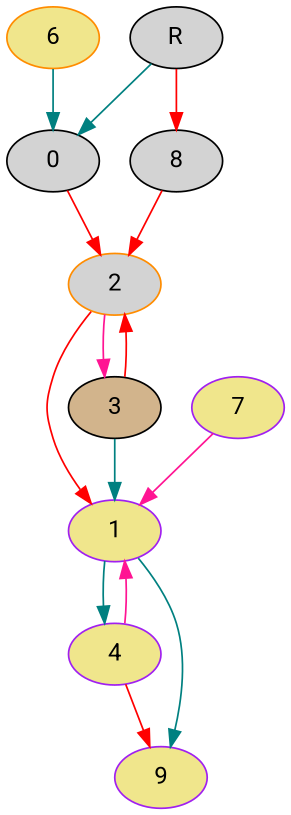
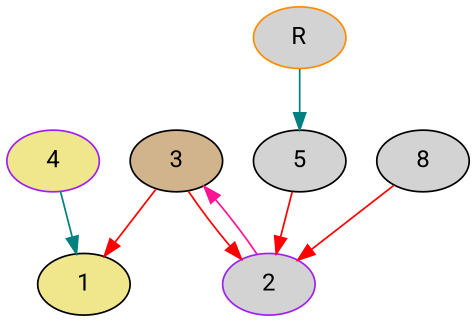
(53, 38) -> none
(176, 38) -> (300, 38)
(176, 91) -> none
(53, 161) -> (300, 161)
(115, 284) -> (269, 284)
(48, 399) -> none
(238, 408) -> none
(115, 461) -> (135, 216)
(115, 531) -> (84, 284)
(103, 584) -> none
(126, 601) -> (66, 214)
(161, 777) -> none
